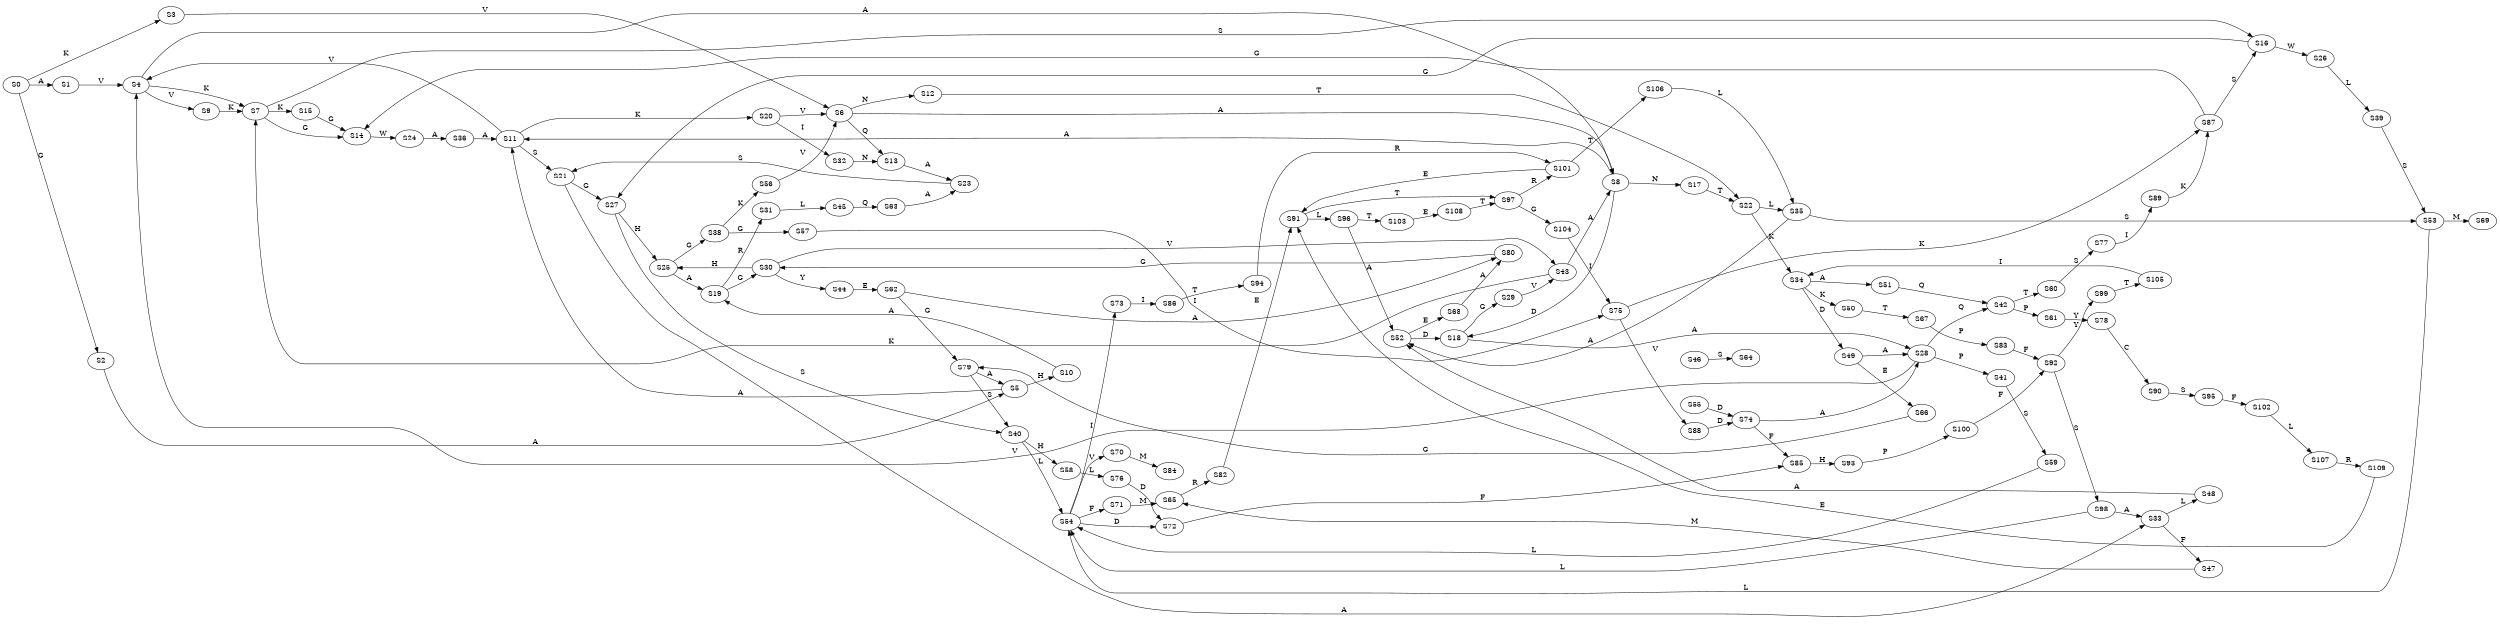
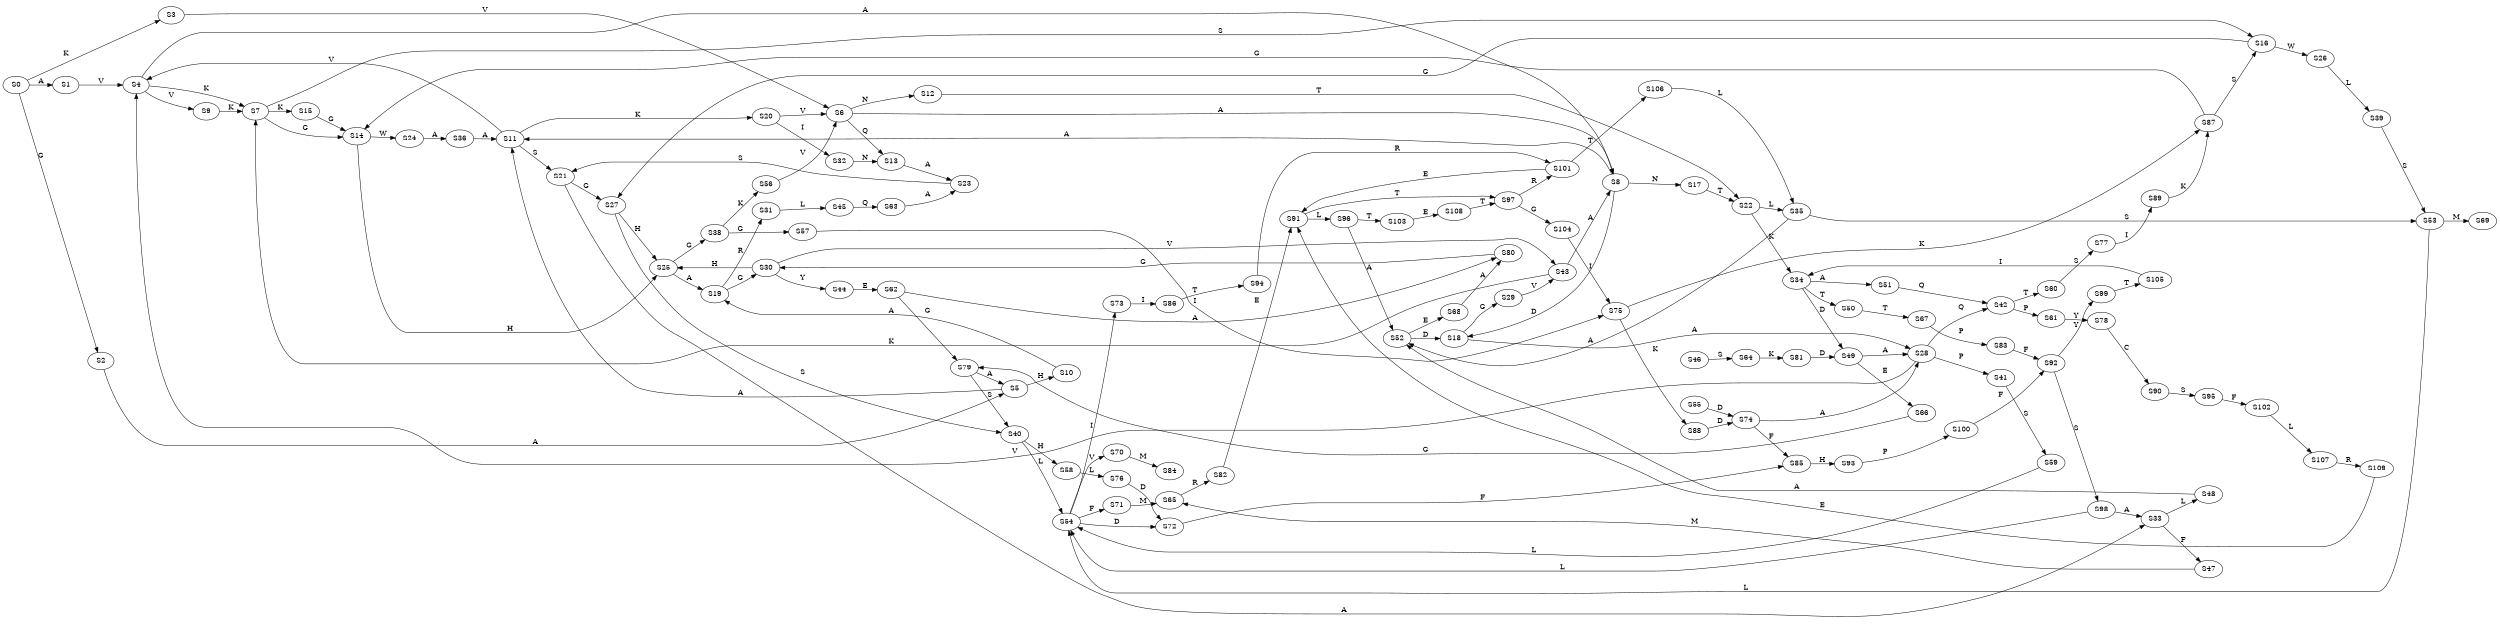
(1823, 295) -> (1823, 295)
none -> (439, 333)
(1655, 349) -> (1655, 349)
none -> (1797, 358)
